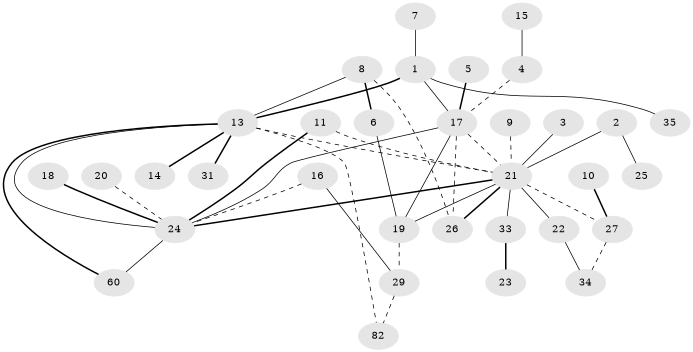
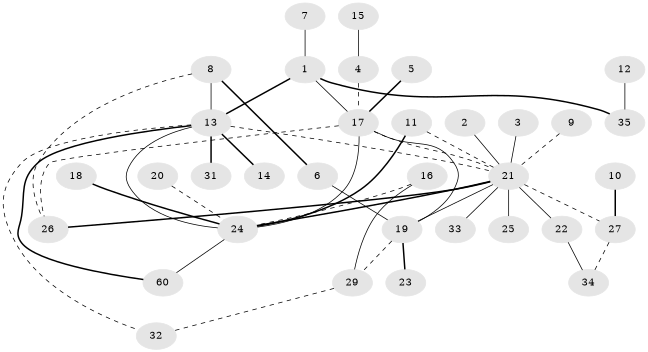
none -> (625, 70)
(543, 96) -> (465, 96)
(629, 149) -> (509, 203)
(506, 256) -> (404, 256)
(378, 336) -> (156, 336)
